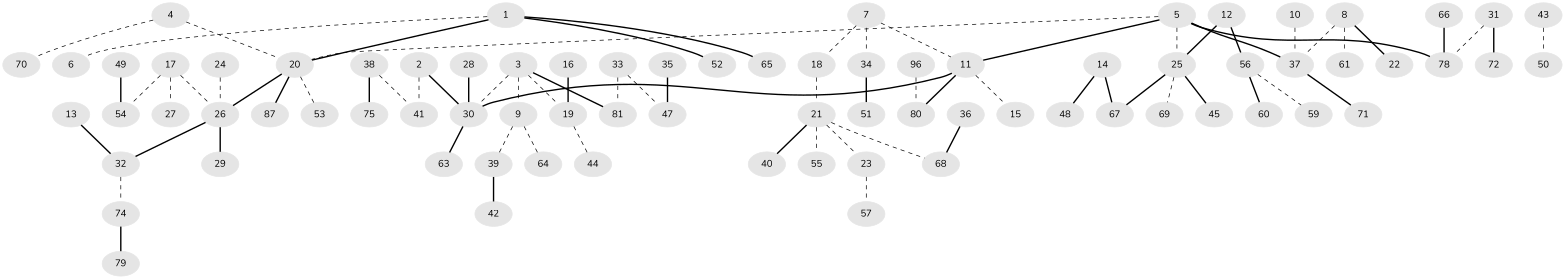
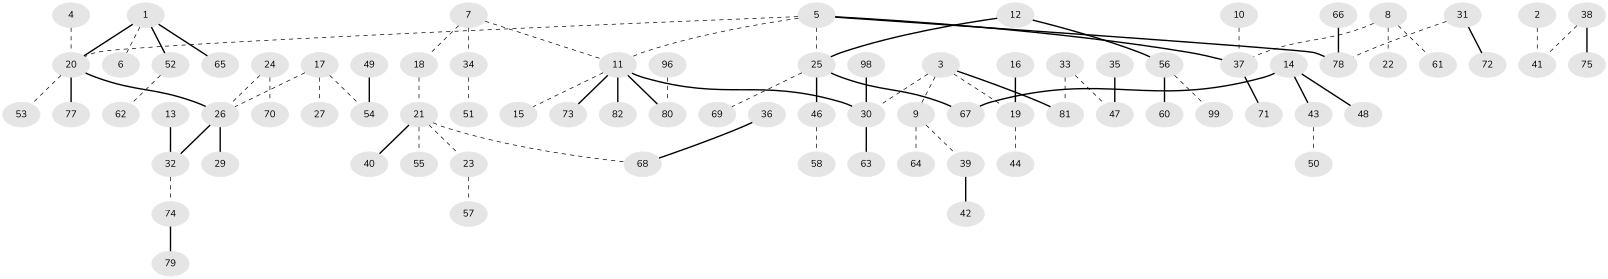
(94, 36) -> (270, 85)
(1367, 38) -> (1388, 38)
(1071, 40) -> (714, 33)
(469, 65) -> (866, 65)
(866, 87) -> (469, 90)
(444, 90) -> none
none -> (1301, 90)
none -> (121, 115)
(270, 115) -> (71, 115)
none -> (568, 115)
none -> (618, 115)
(1214, 115) -> (817, 115)
(1314, 115) -> (1214, 115)
none -> (817, 164)
